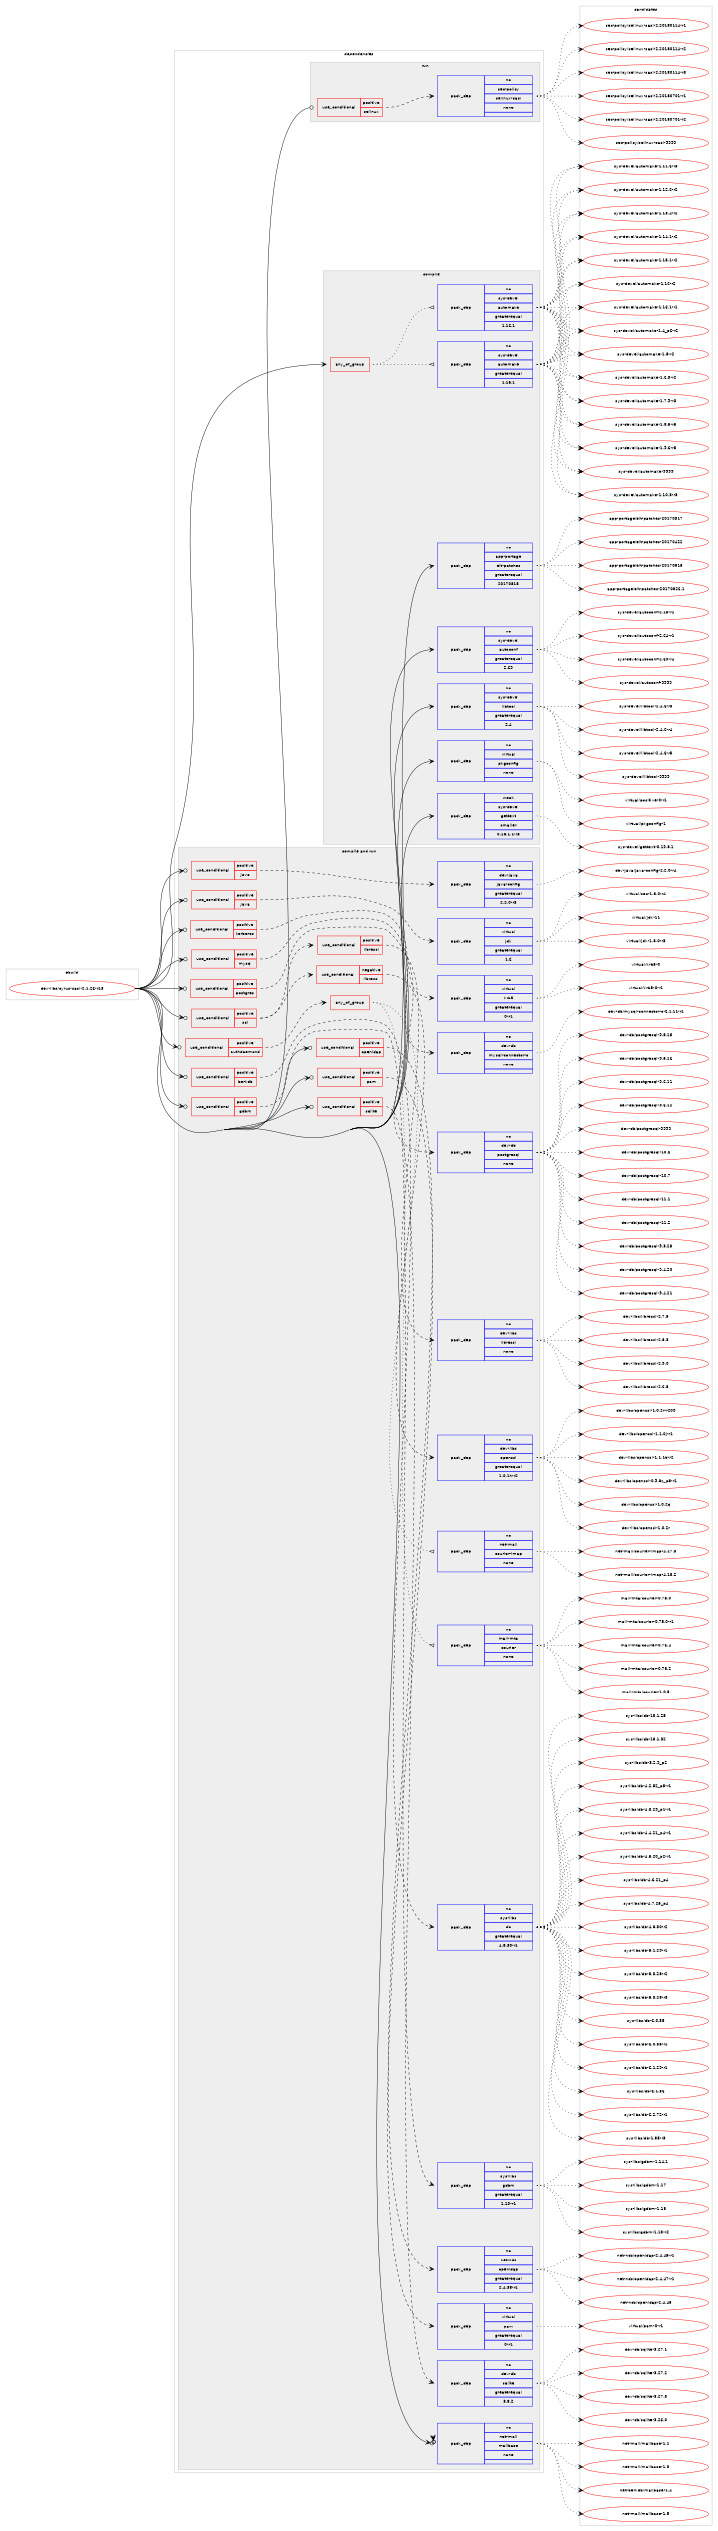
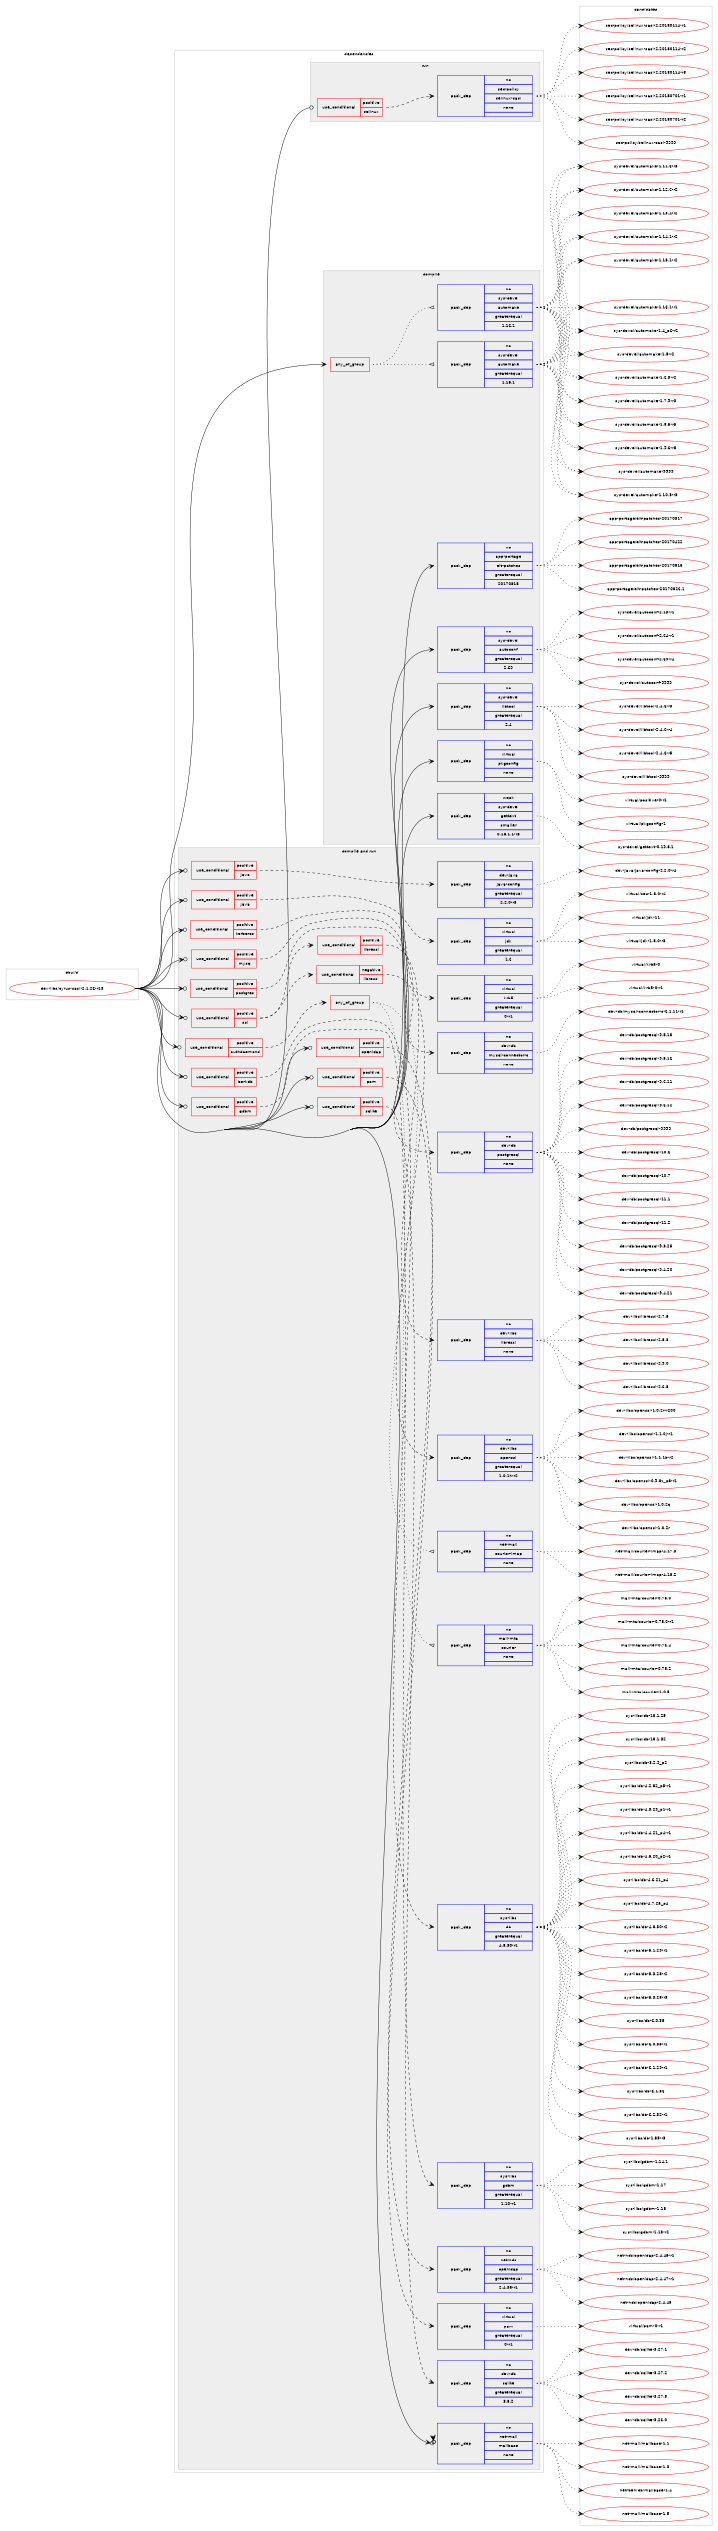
(646, 284) -> none
(646, 2115) -> (646, 2115)
